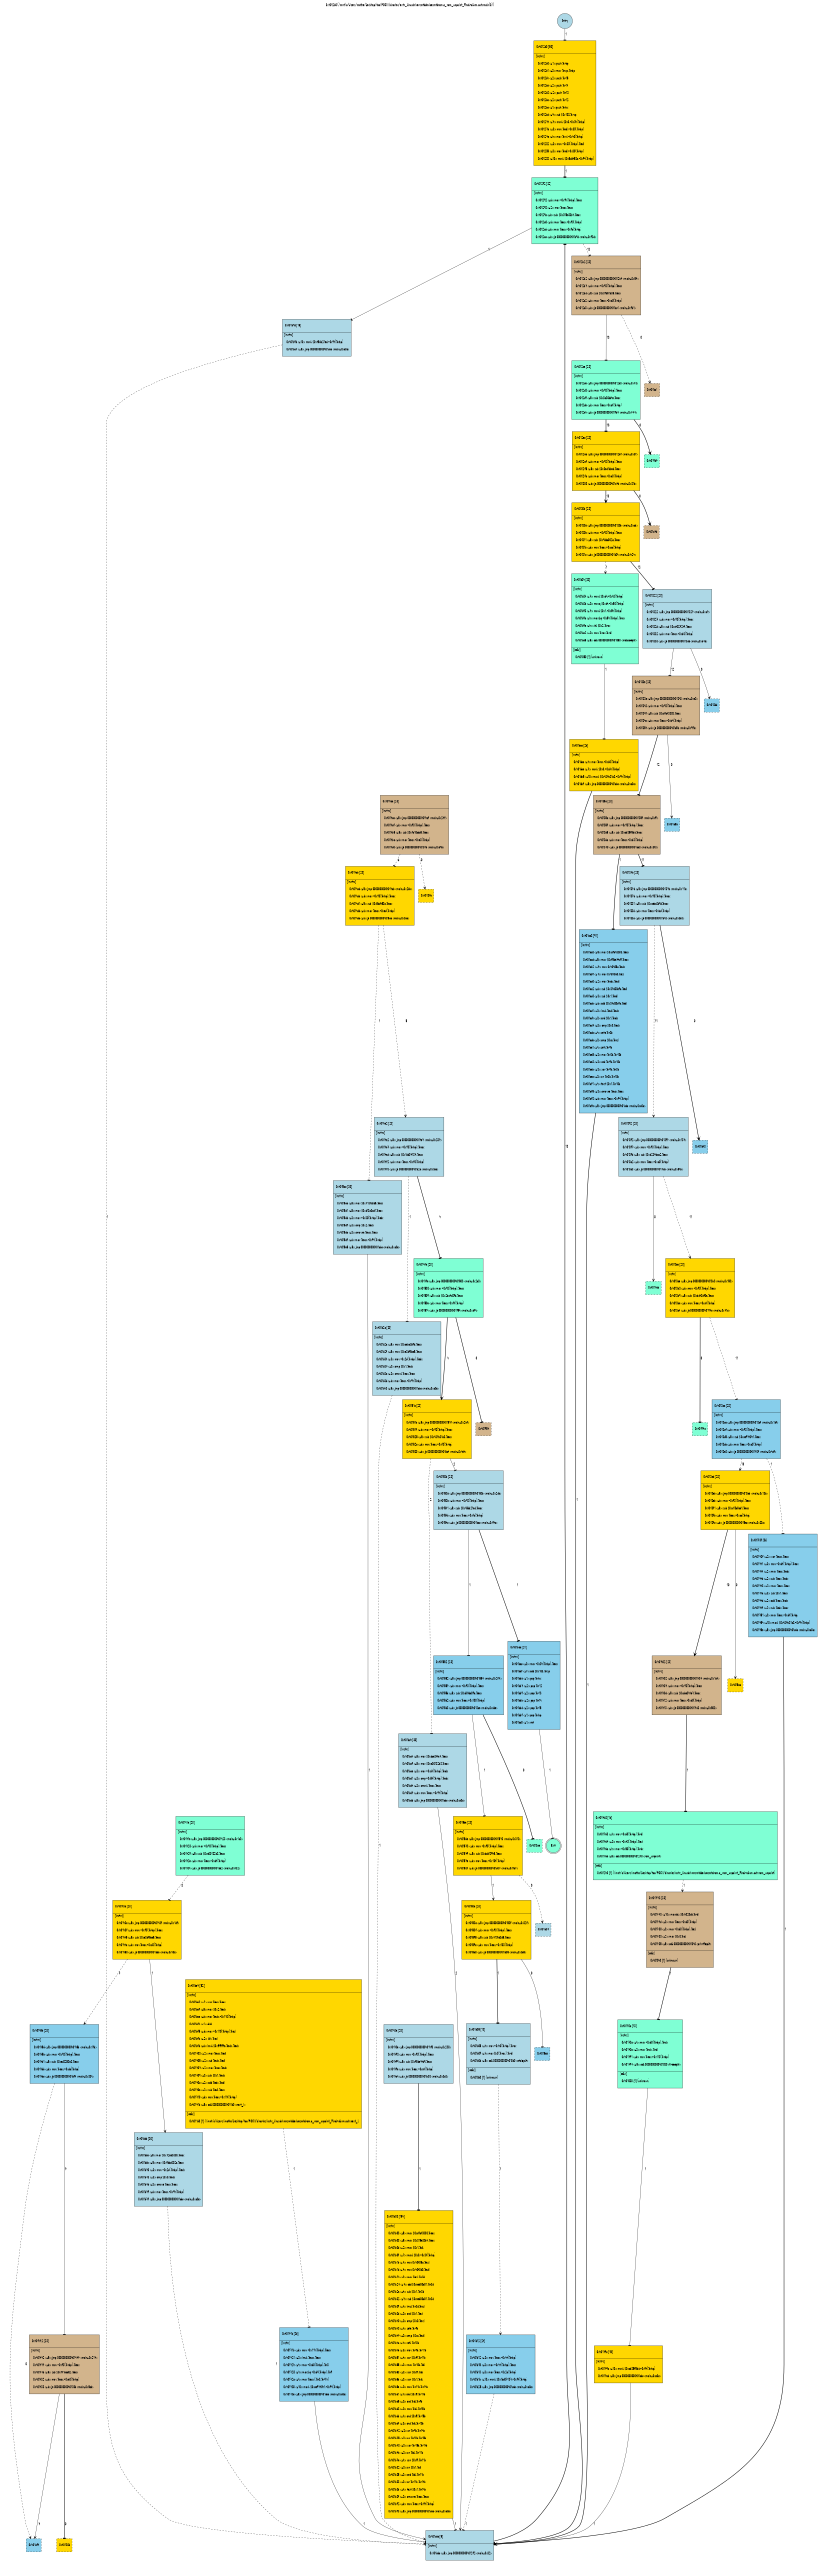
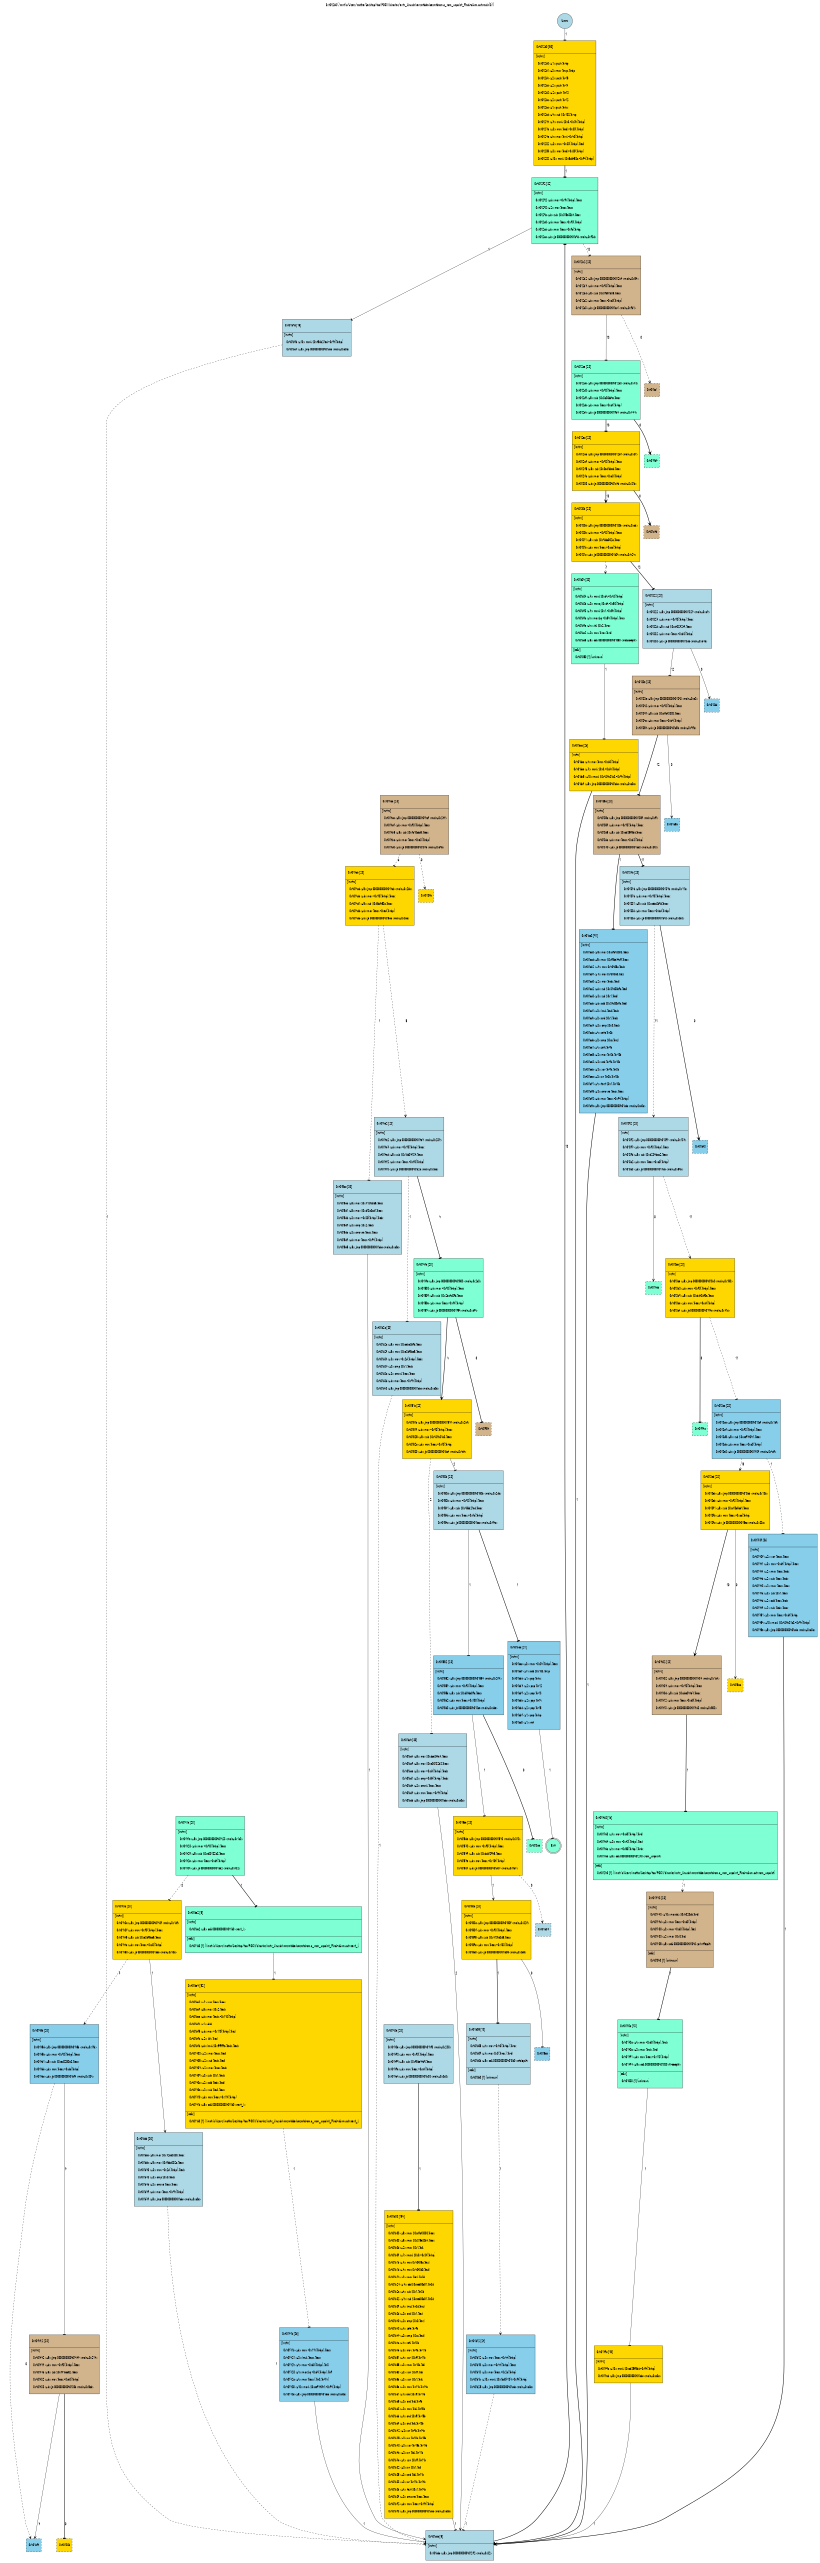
(565, 21) -> (565, 21)
none -> (274, 1930)
